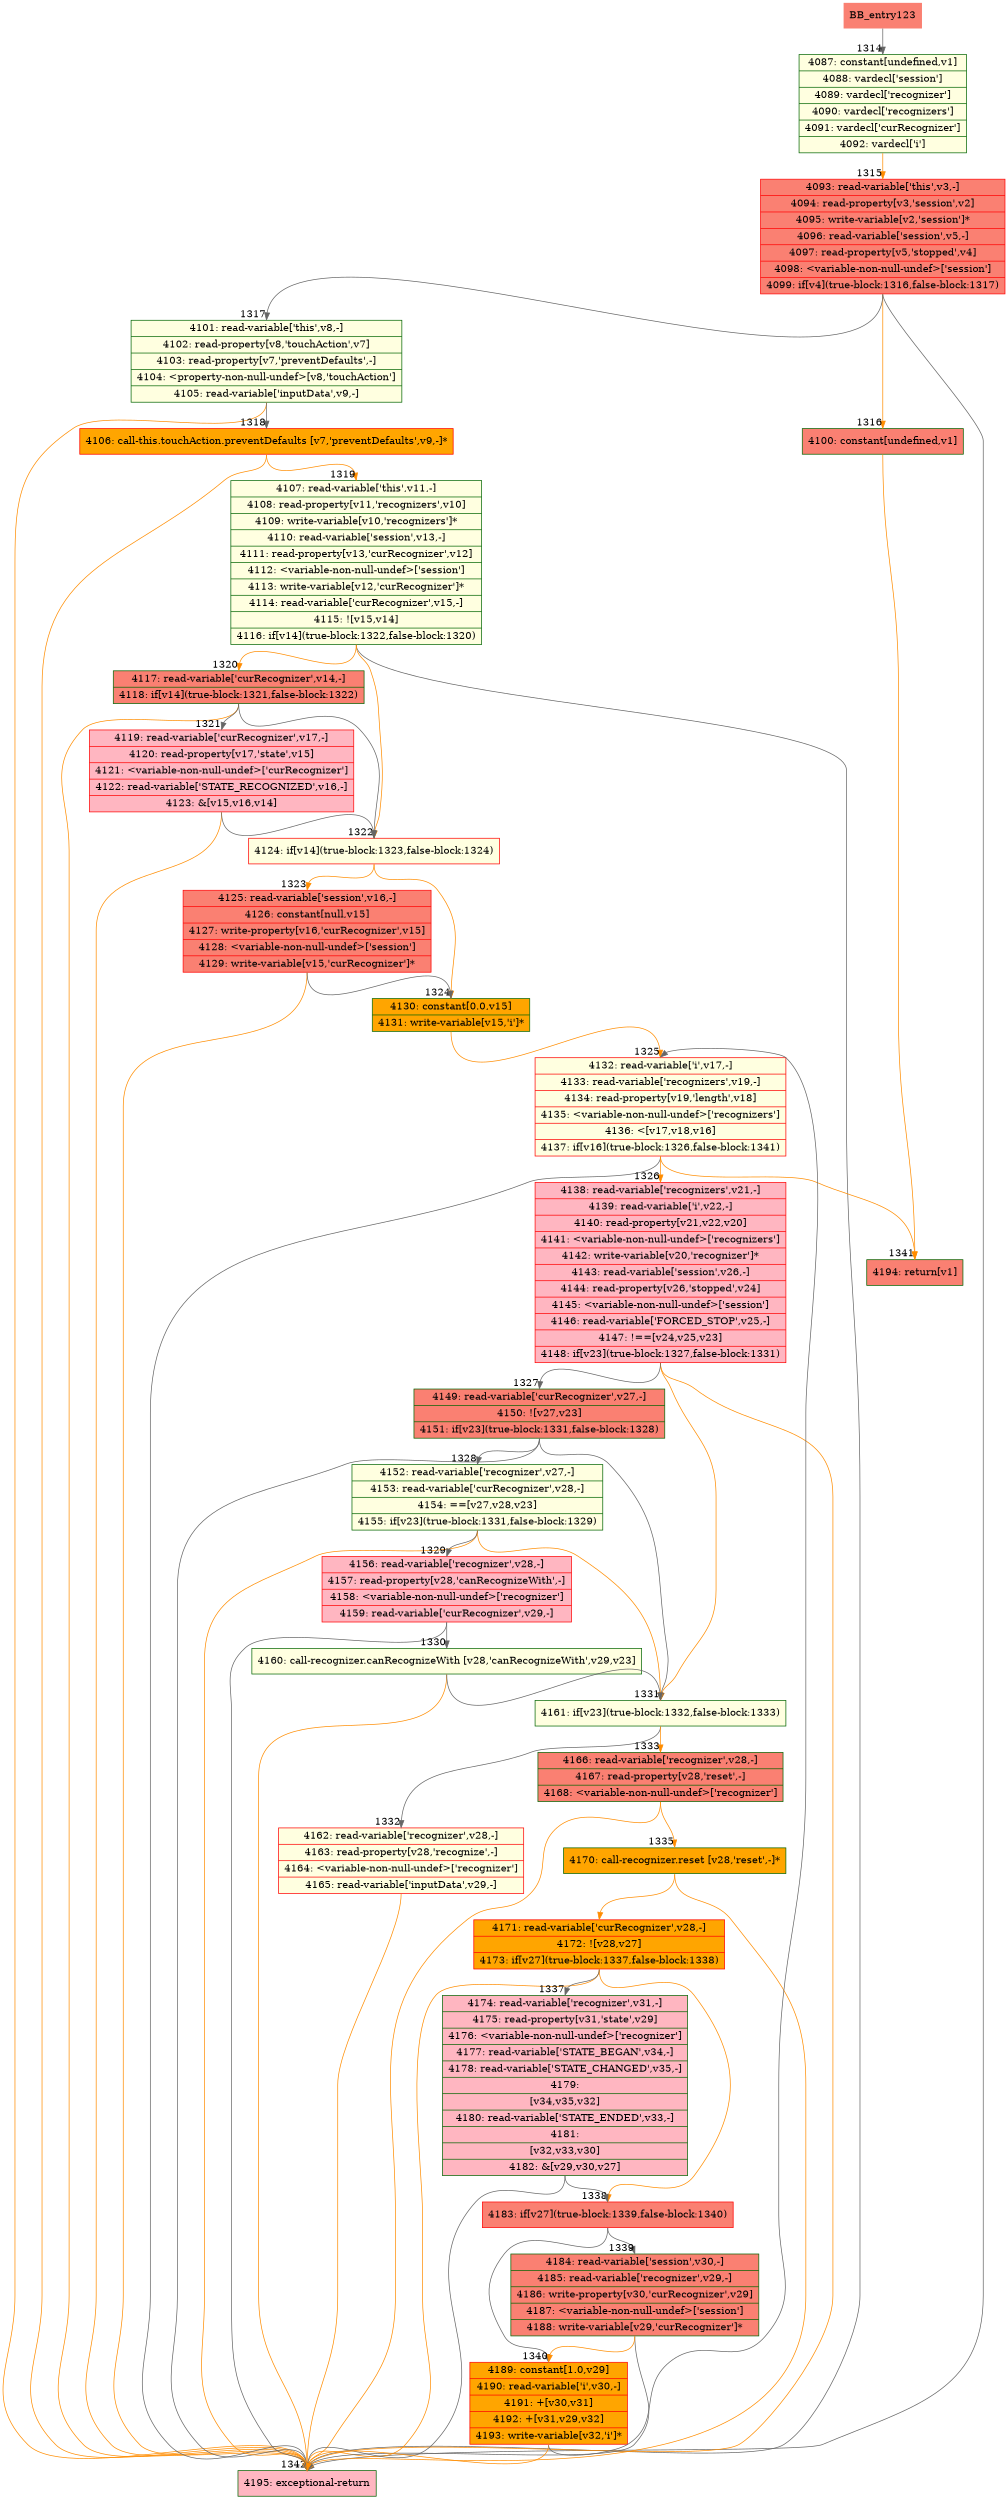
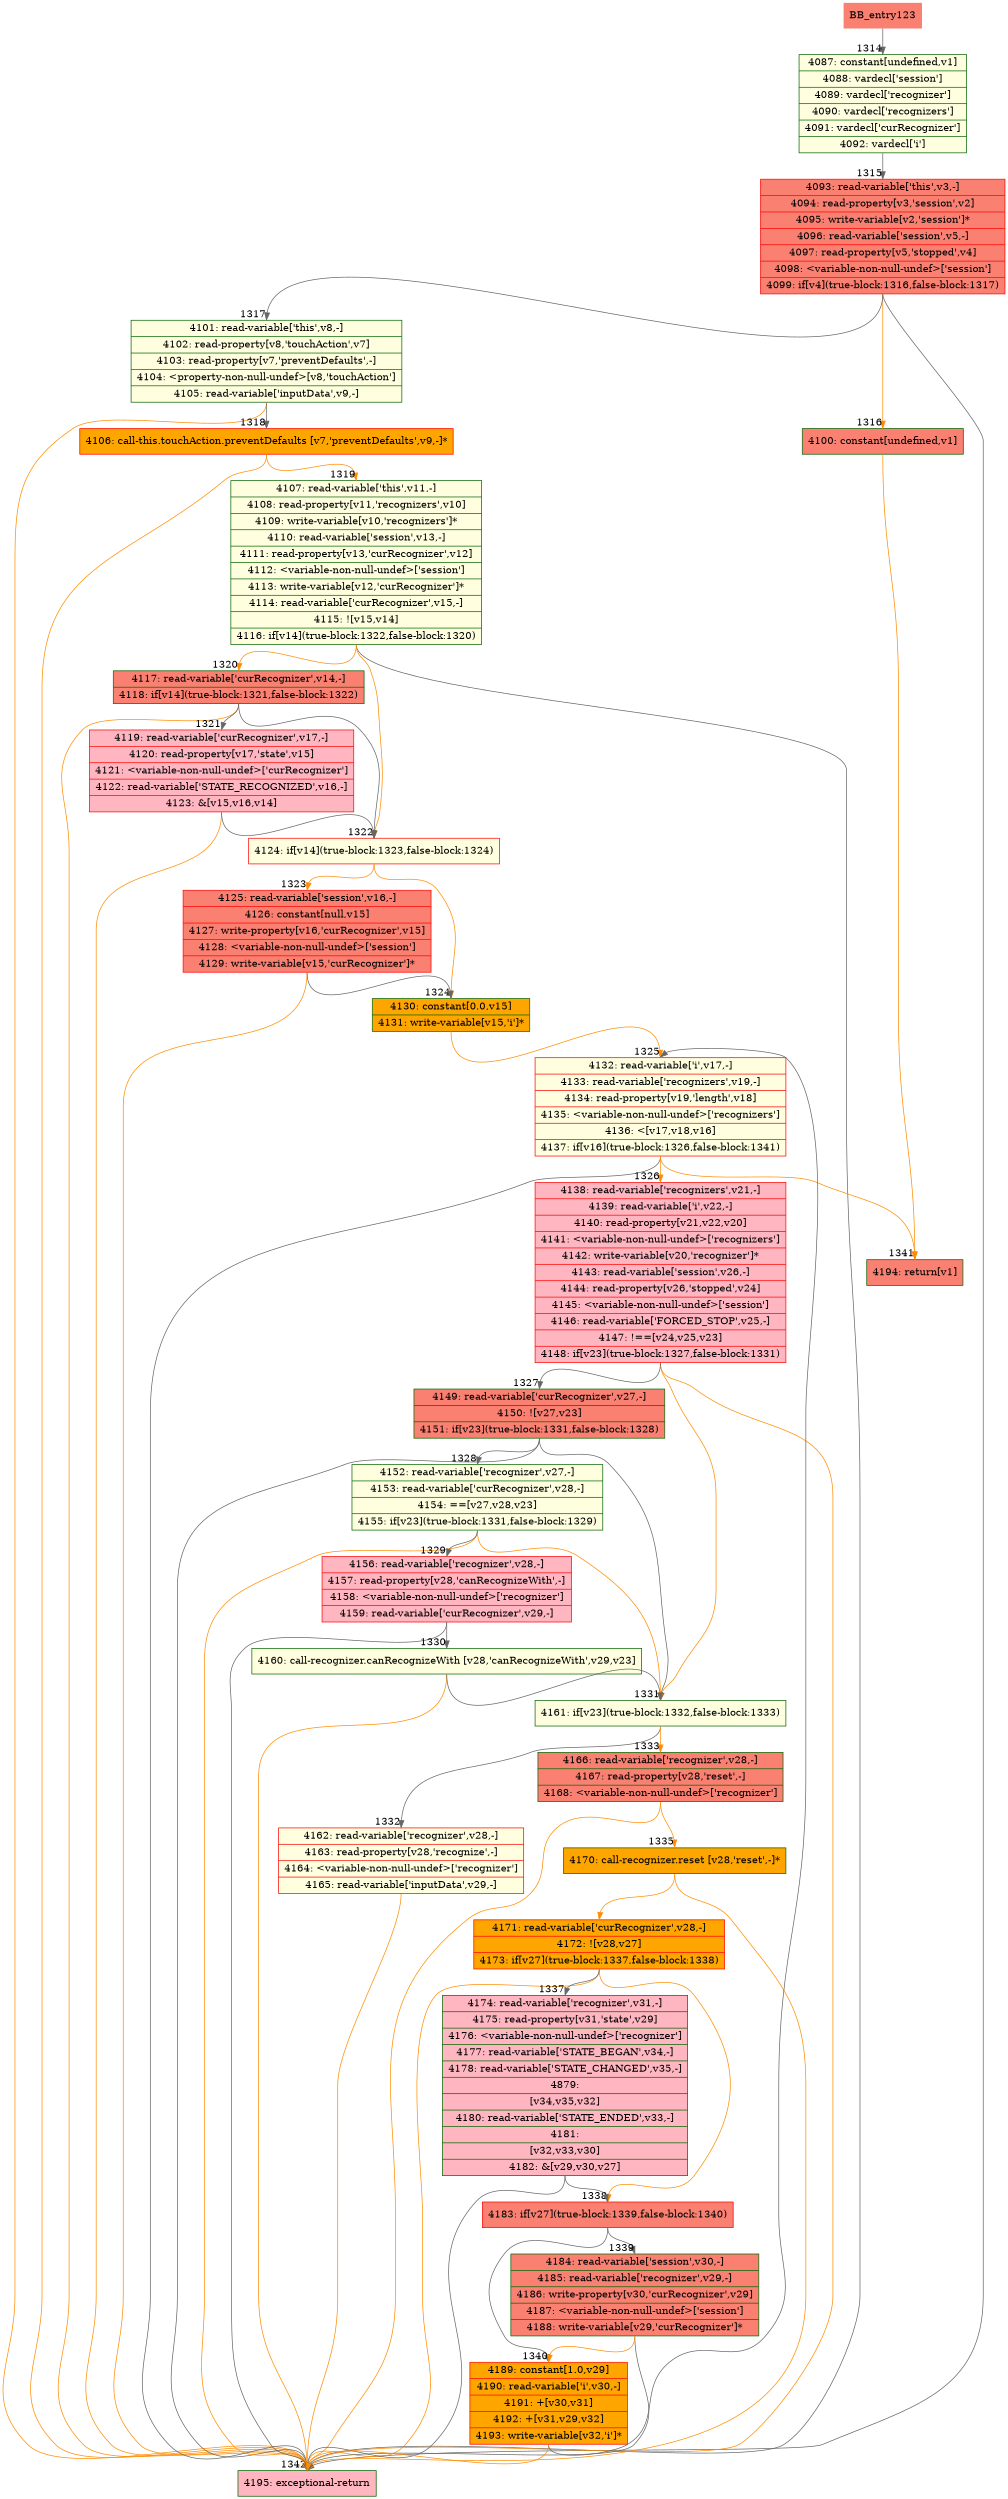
(883, 162) -> (883, 162)
(565, 2085) -> (565, 2085)
